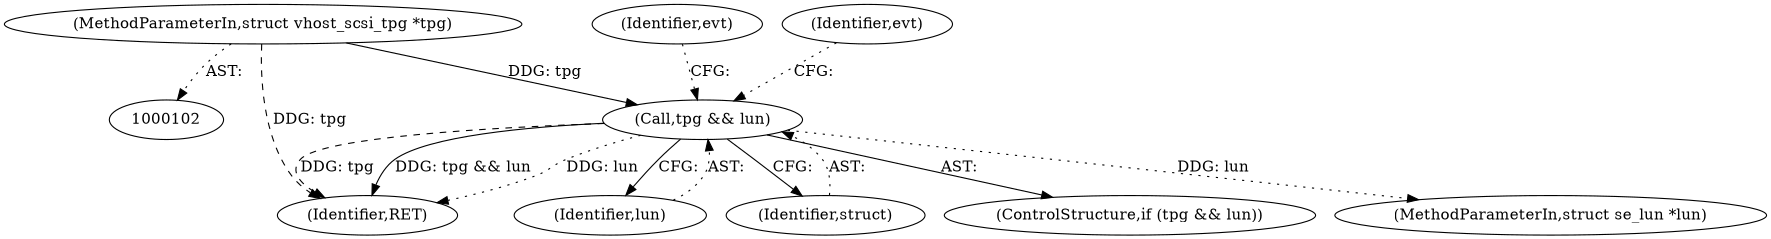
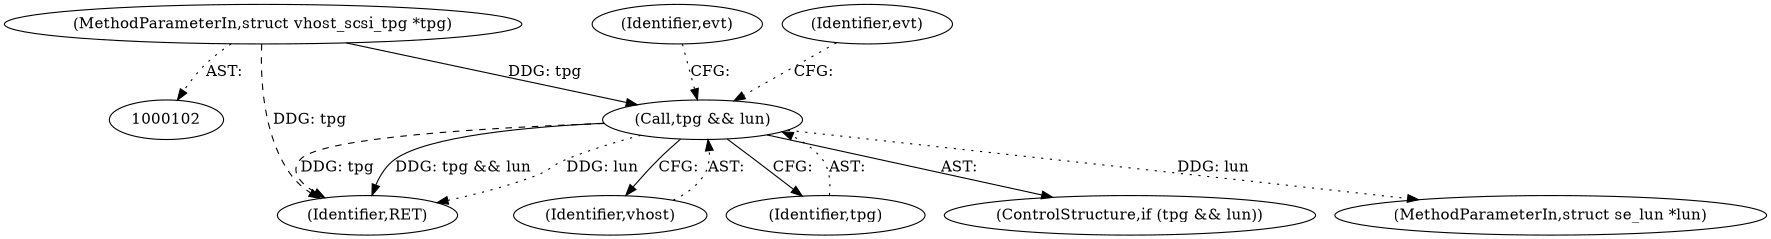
(610, 215) -> (610, 215)
(826, 215) -> (826, 215)
